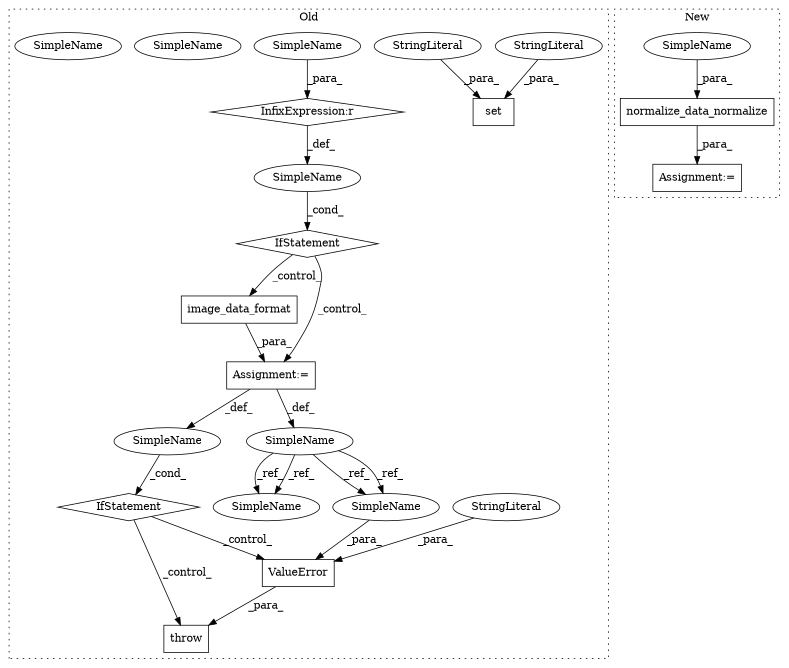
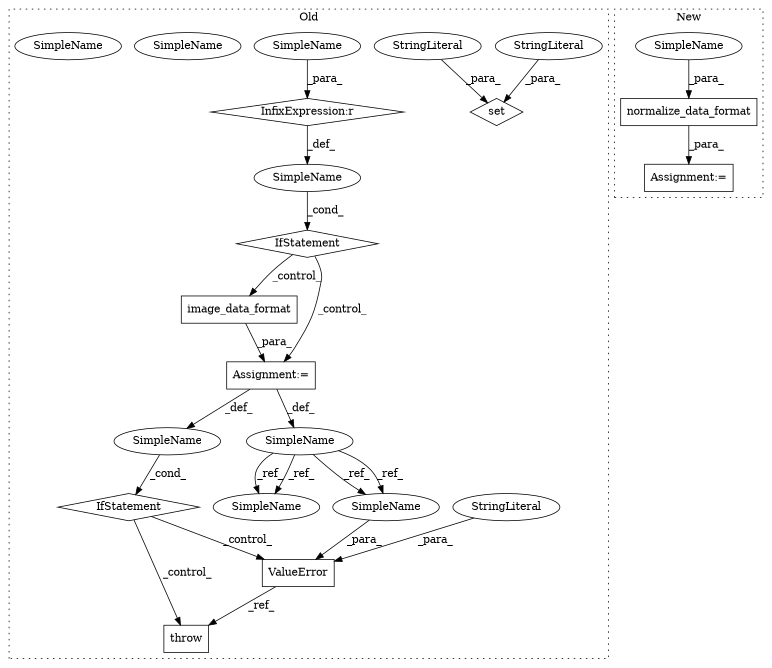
(494, 112) -> (497, 112)
(697, 112) -> (689, 112)
(266, 606) -> (261, 606)
